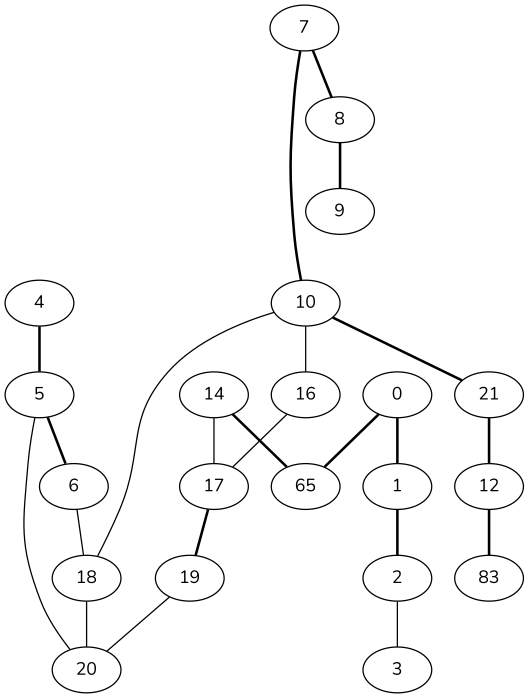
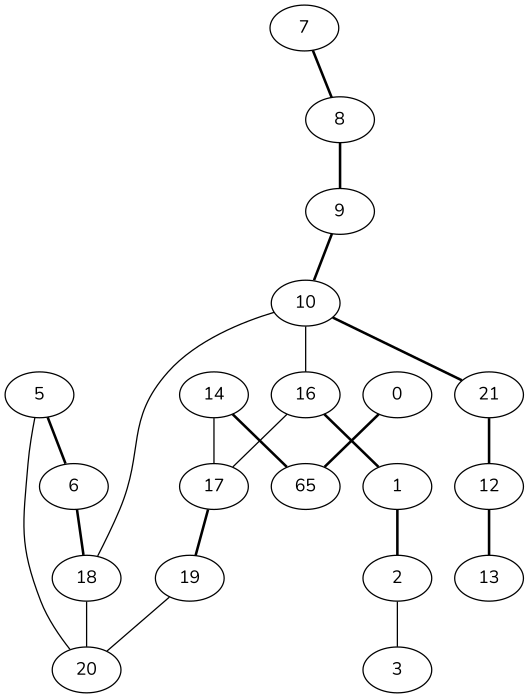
(291, 166) -> (323, 257)
(39, 303) -> none
(397, 441) -> (346, 435)
(80, 532) -> (80, 532)
(489, 578) -> (489, 578)
